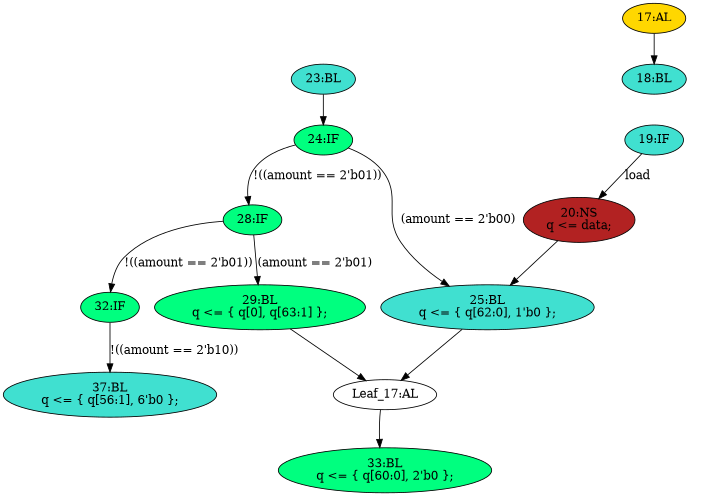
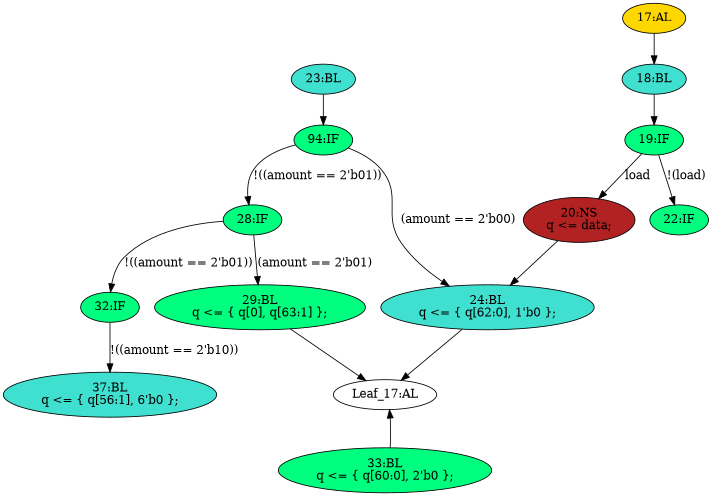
none -> (654, 105)
(323, 140) -> (323, 140)
(654, 140) -> (654, 140)
none -> (679, 220)
(488, 307) -> (488, 307)
(379, 425) -> (391, 433)
